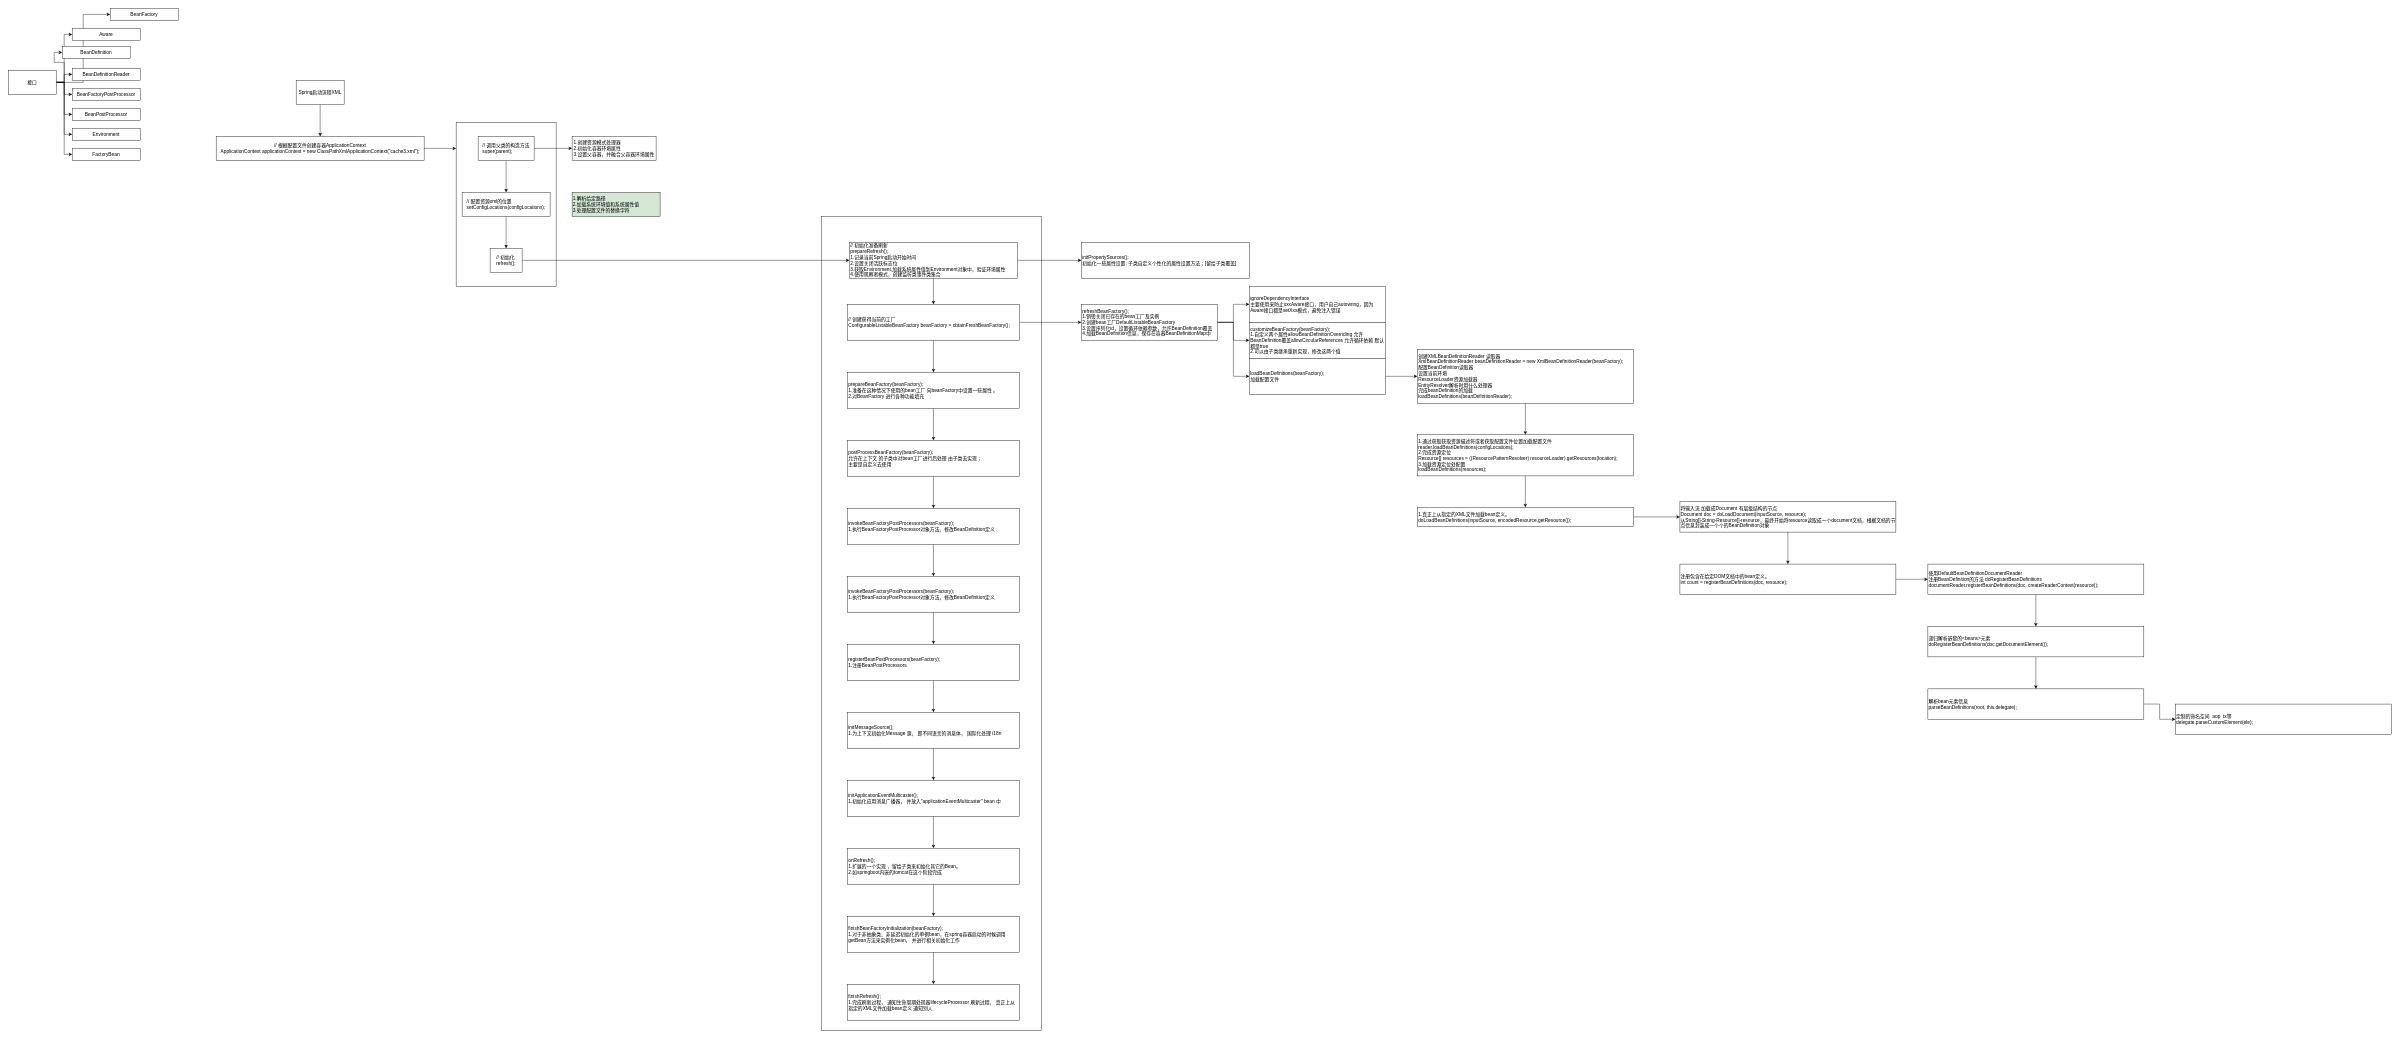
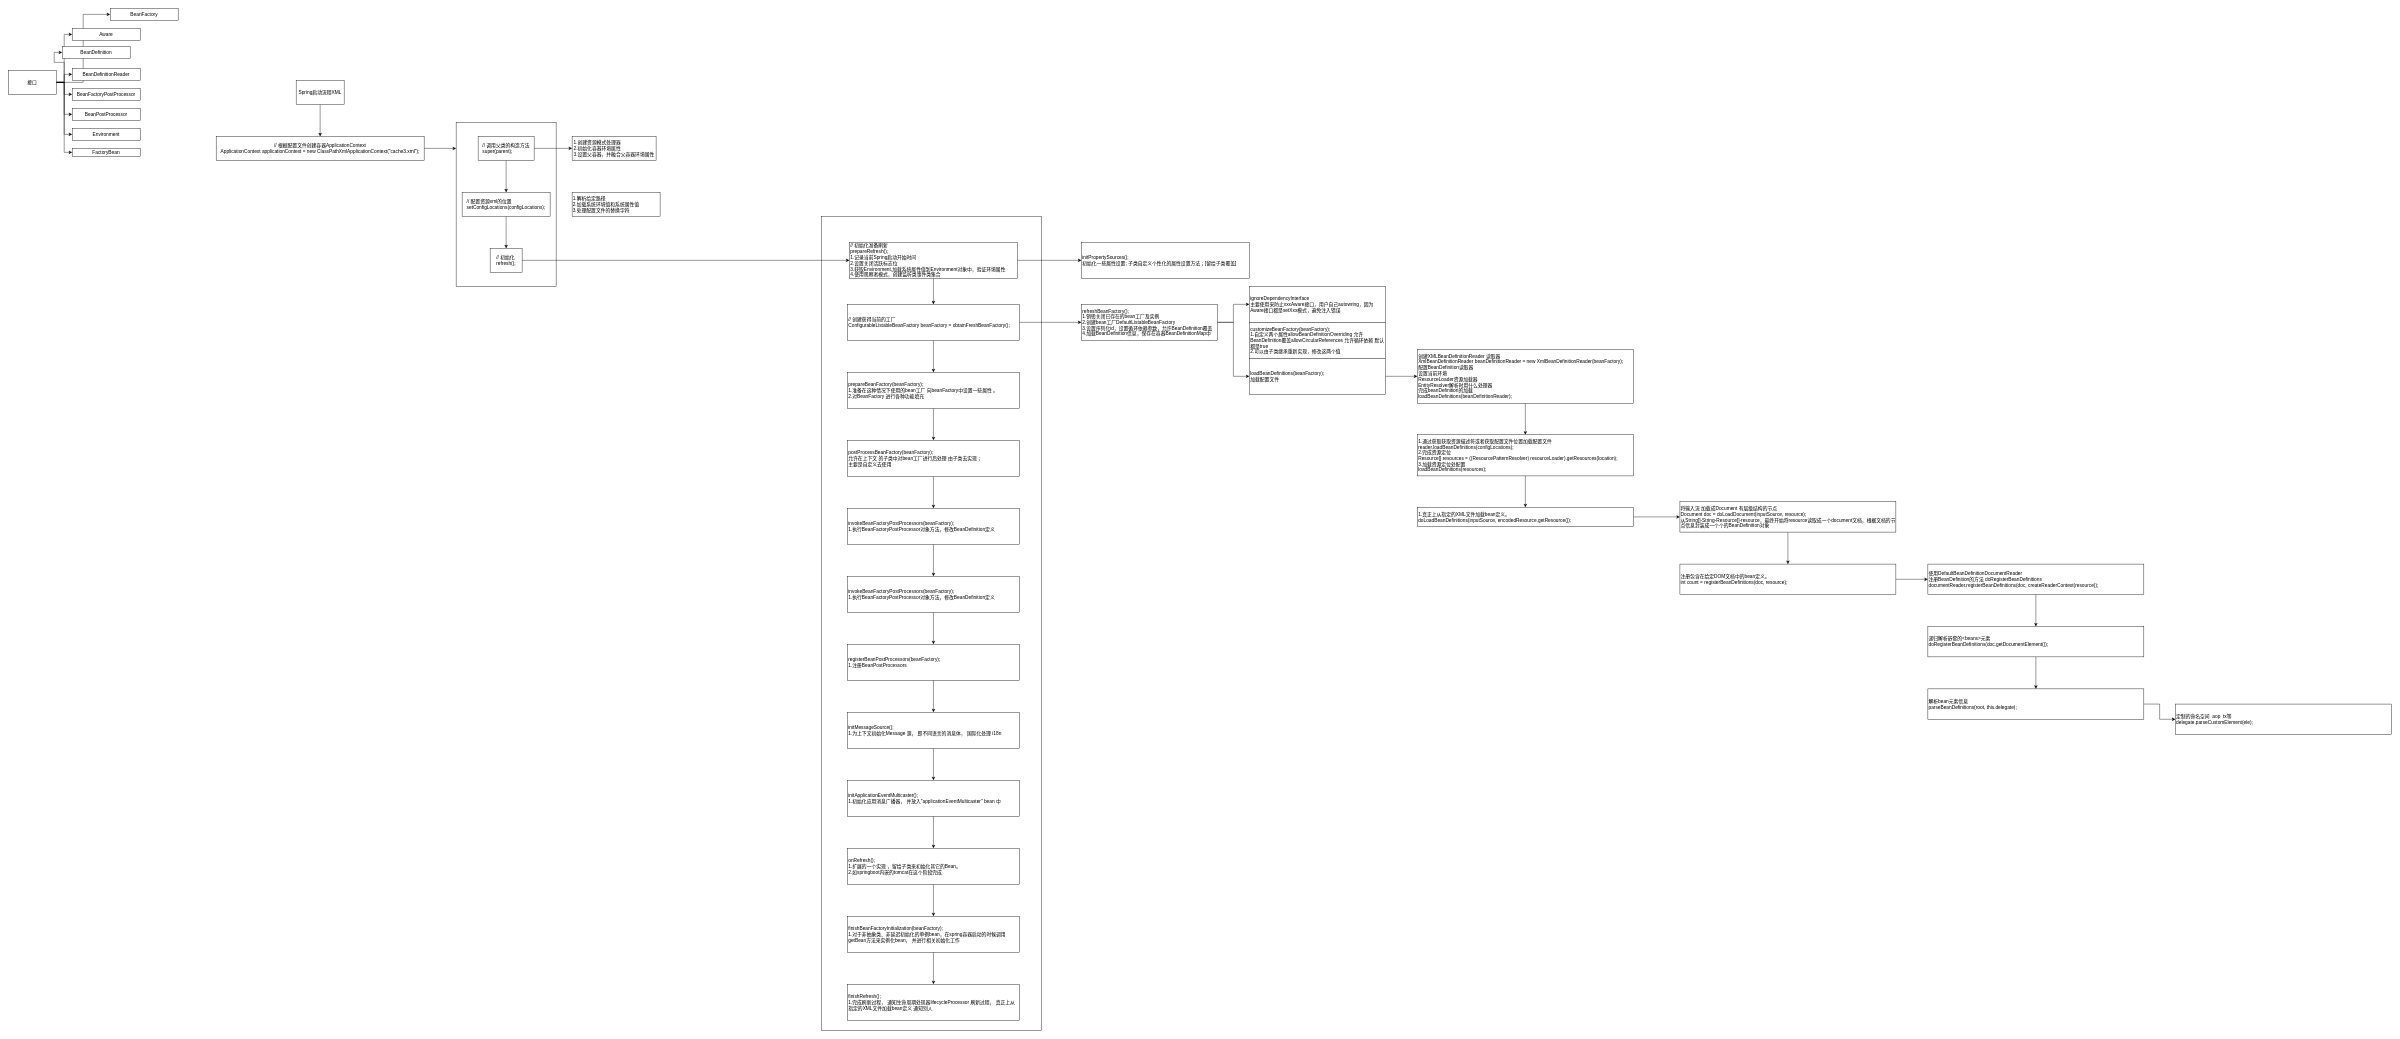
(106, 154) -> (106, 152)
(616, 204) -> (616, 204)
(1245, 340) -> none
